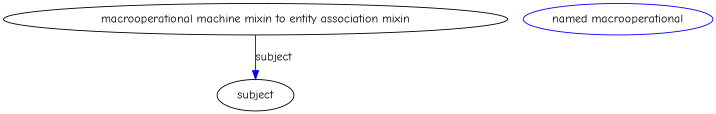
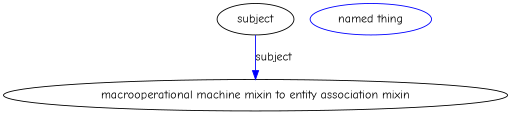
(618, 19) -> (371, 19)
(256, 53) -> (256, 53)
